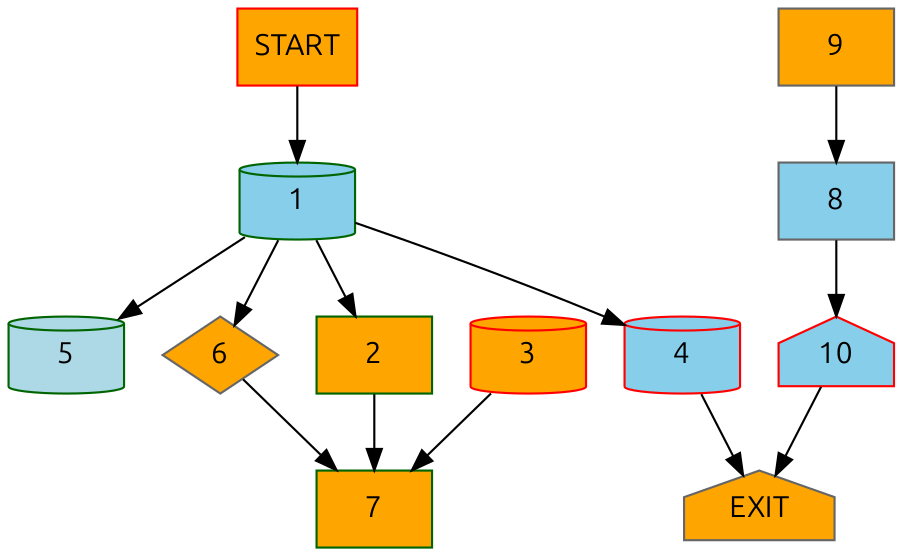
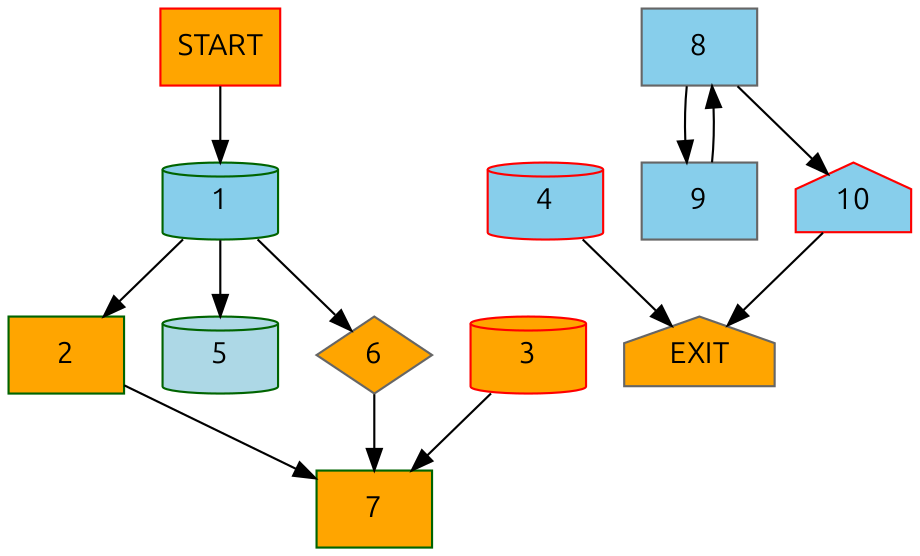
(836, 47) -> (699, 201)
none -> (685, 114)
(480, 268) -> none
